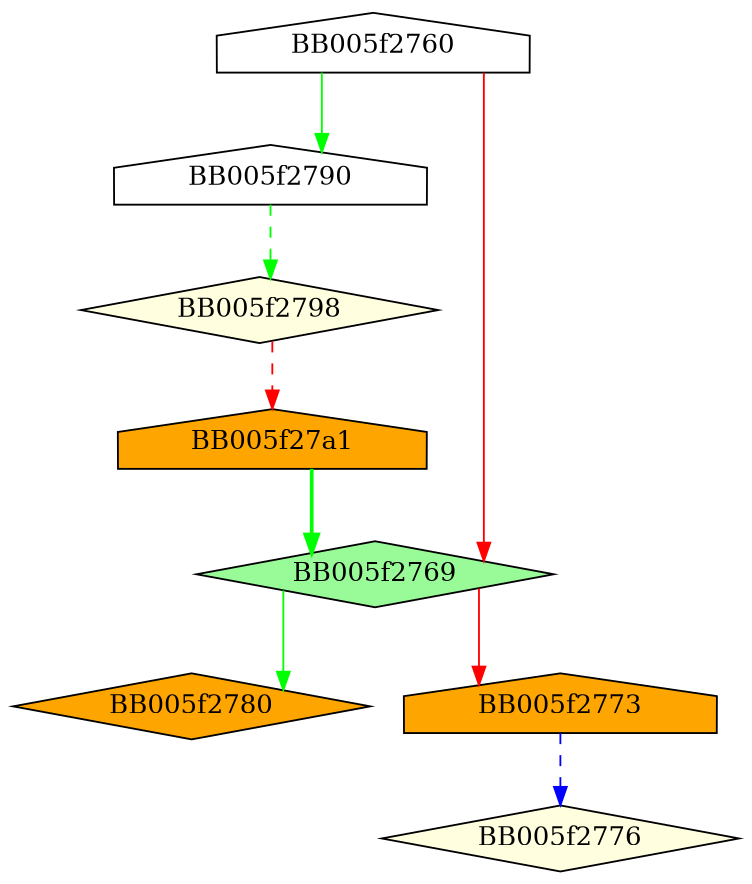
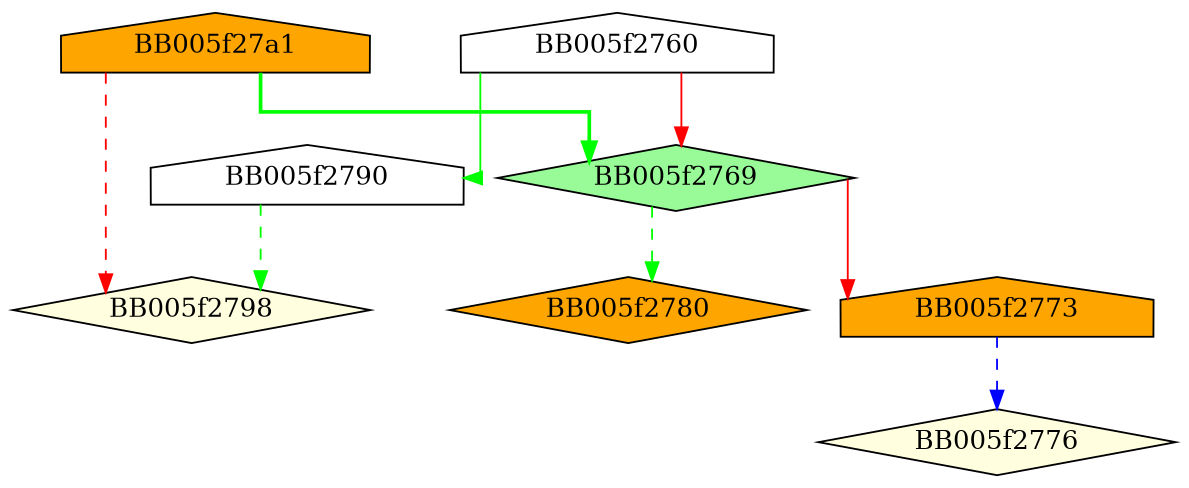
(272, 366) -> (106, 173)
(283, 631) -> (652, 234)
